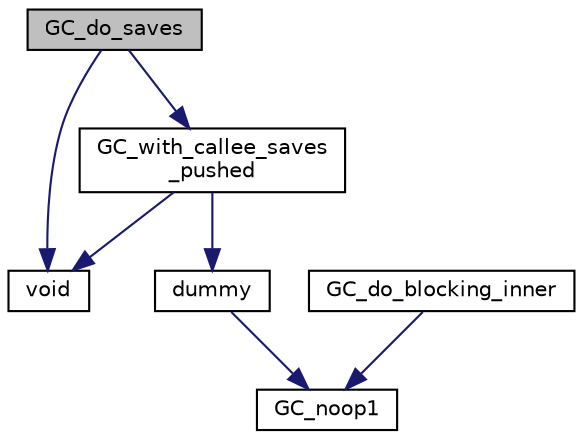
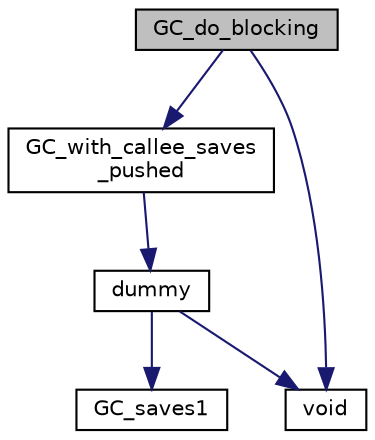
(115, 30) -> (237, 30)
(132, 225) -> (230, 344)
(442, 291) -> none
(327, 410) -> (152, 410)
